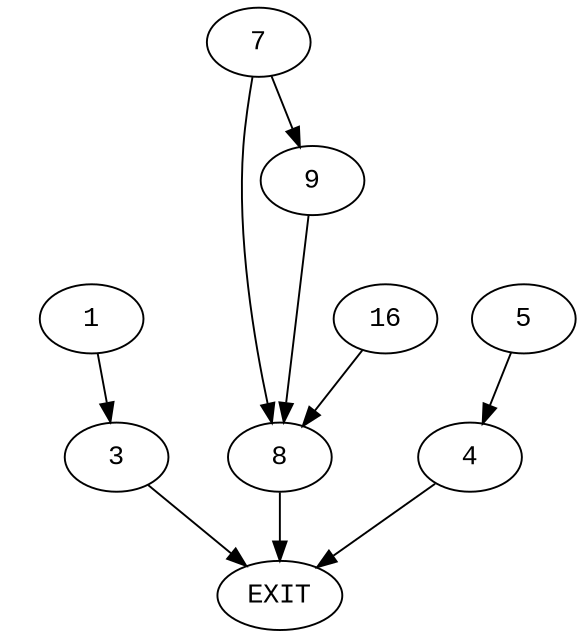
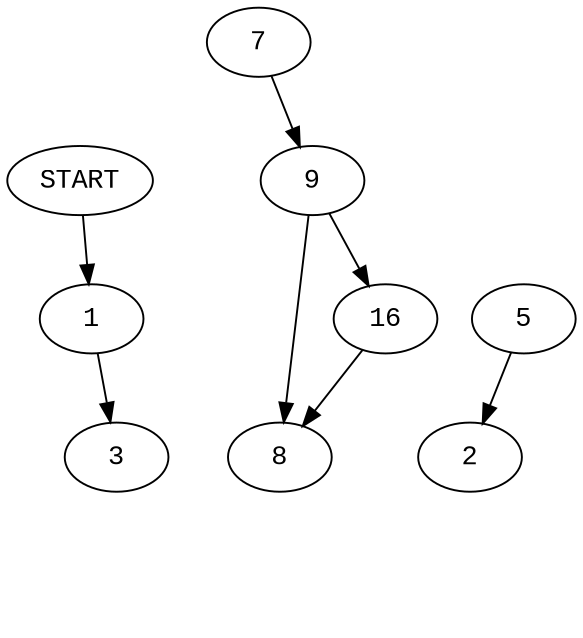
none -> (80, 181)
(244, 241) -> none
none -> (344, 241)
(470, 457) -> (470, 457)
(280, 595) -> none
